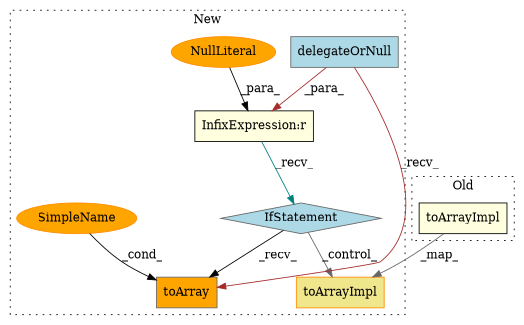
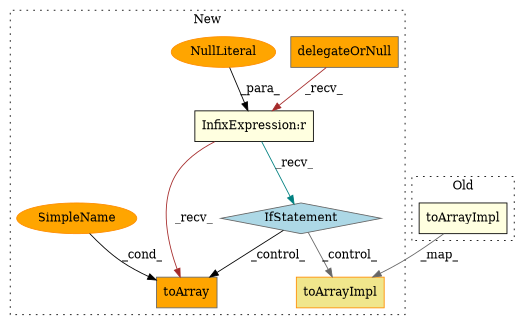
(345, 52) -> (345, 52)
(324, 89) -> (324, 89)
(398, 240) -> (168, 196)
(278, 255) -> (278, 255)
